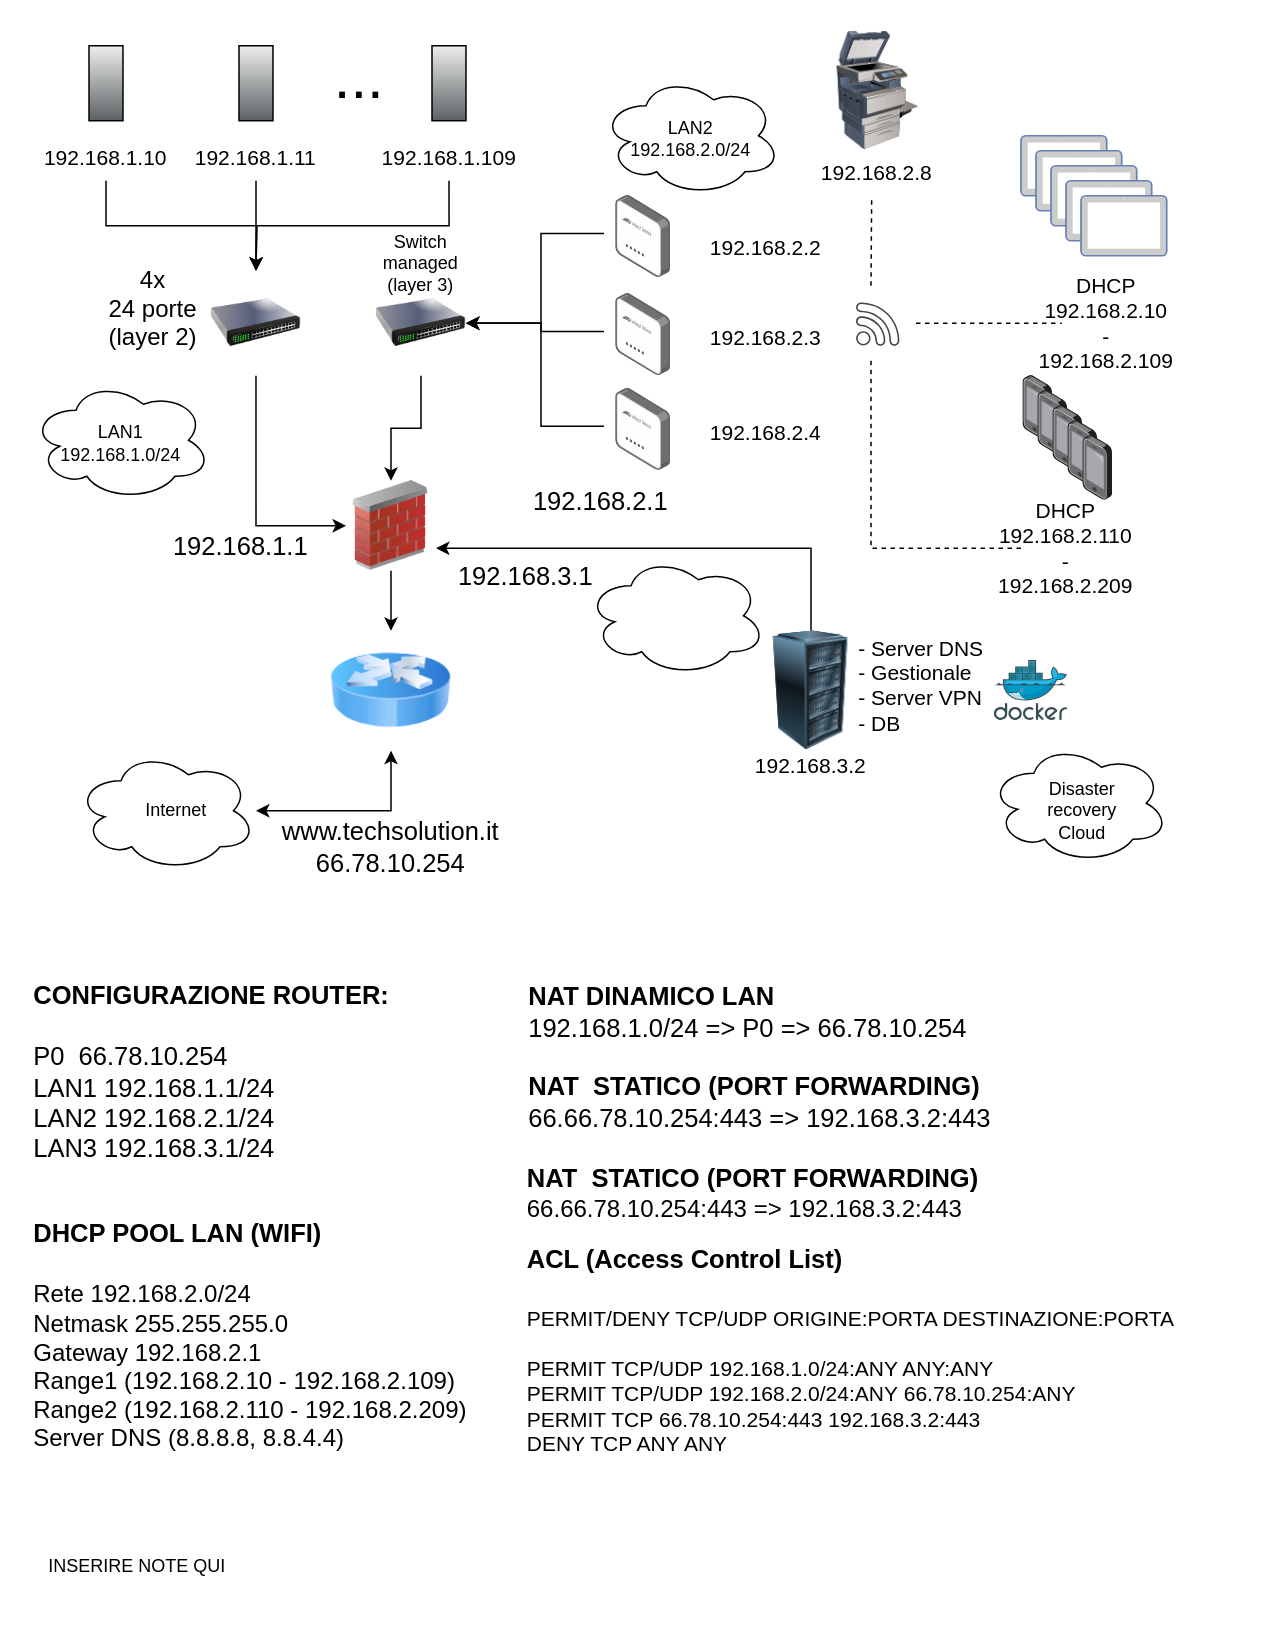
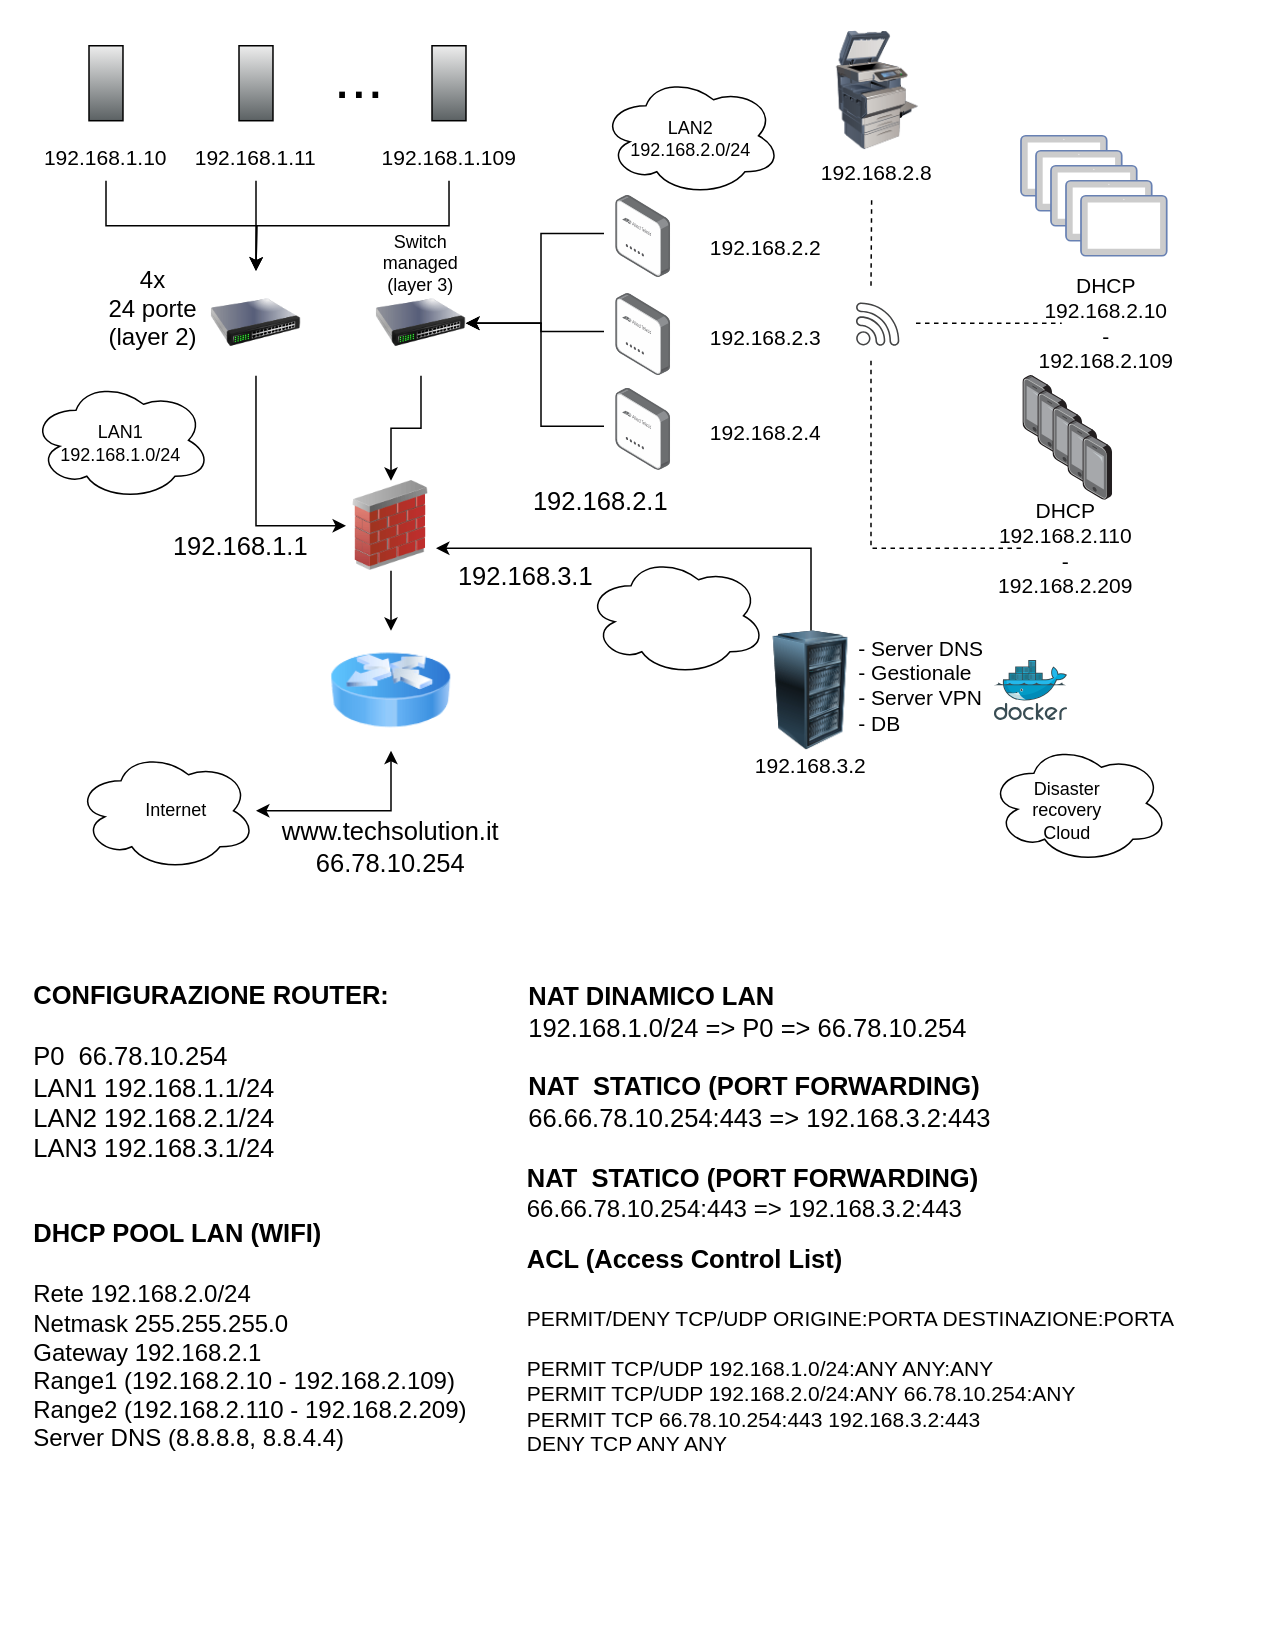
(1083, 811) -> (1068, 811)
(203, 1576) -> none
